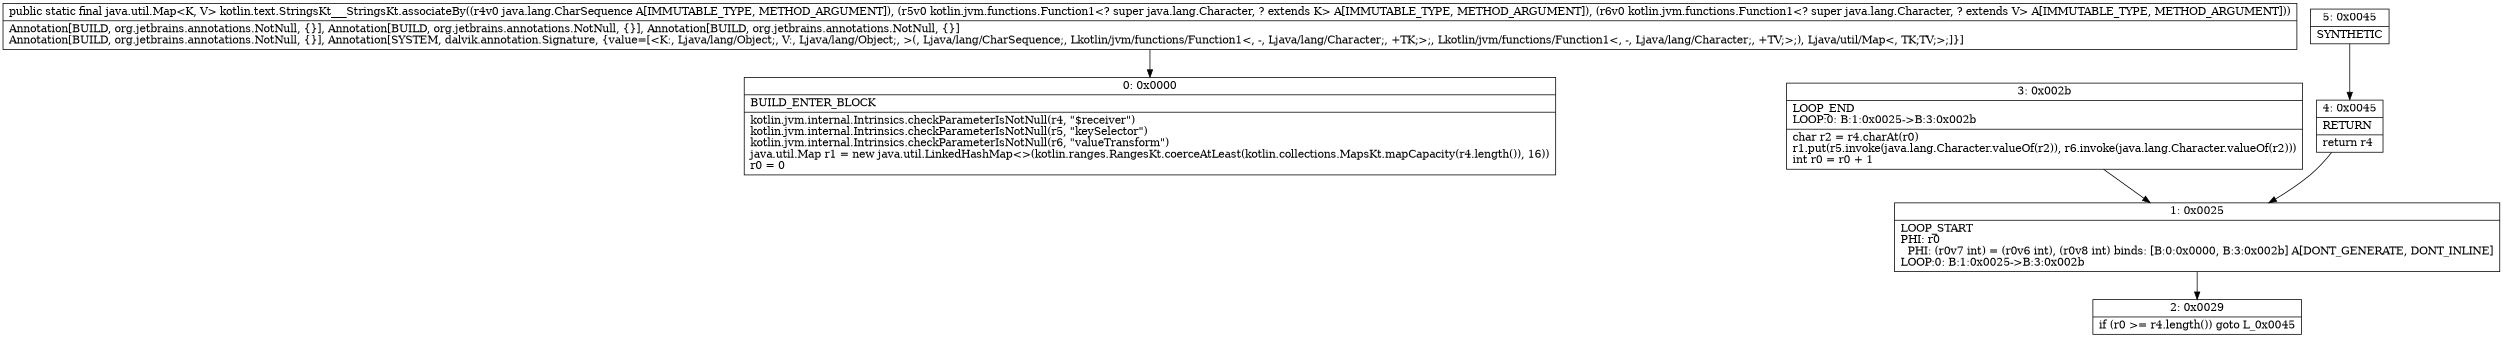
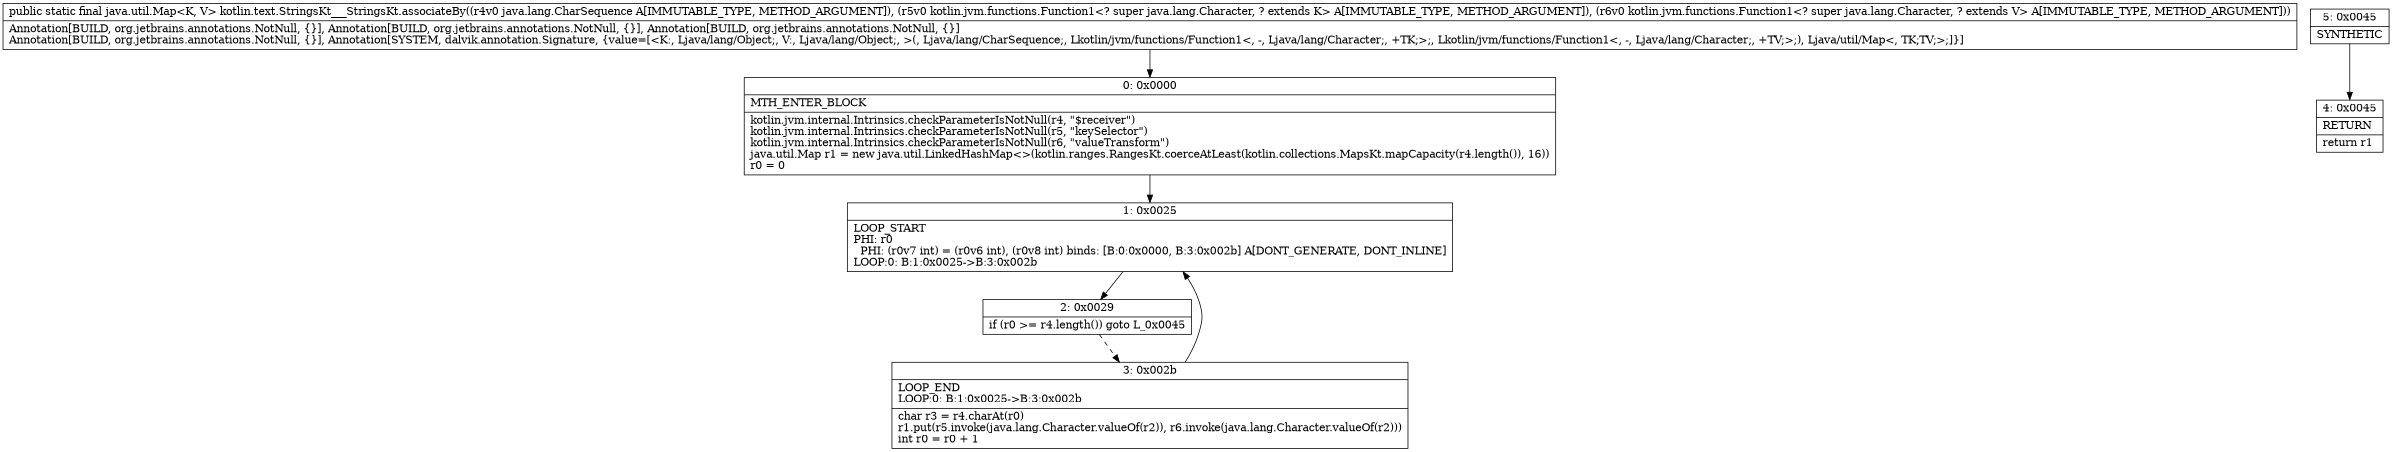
(813, 103) -> (808, 103)
(1856, 138) -> (961, 417)
(2348, 143) -> (2348, 143)
(2306, 178) -> (1150, 185)
none -> (1107, 345)
